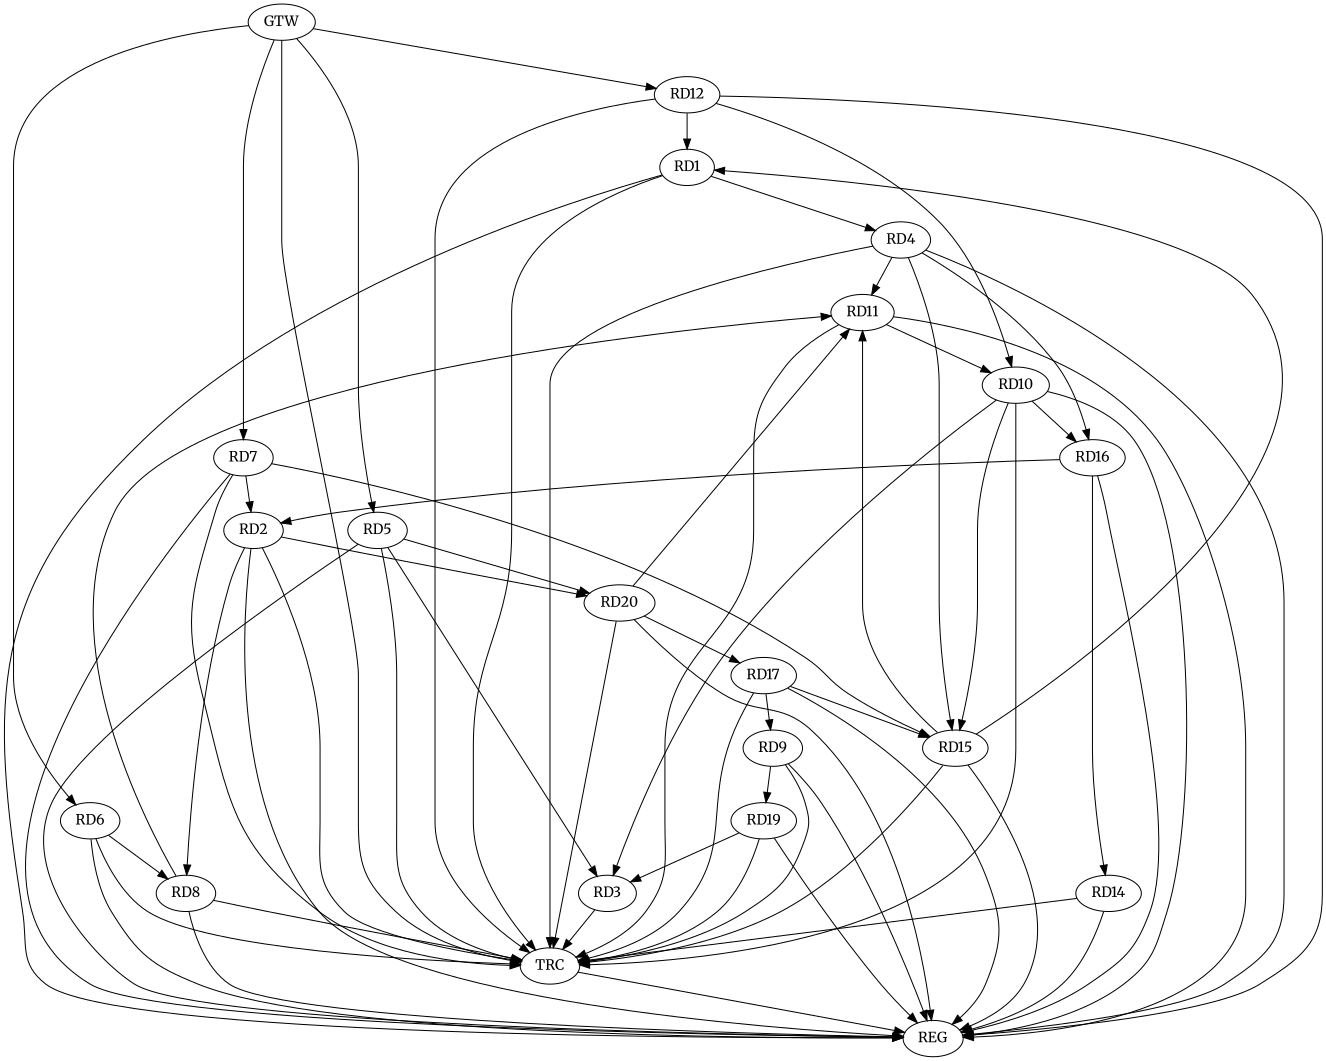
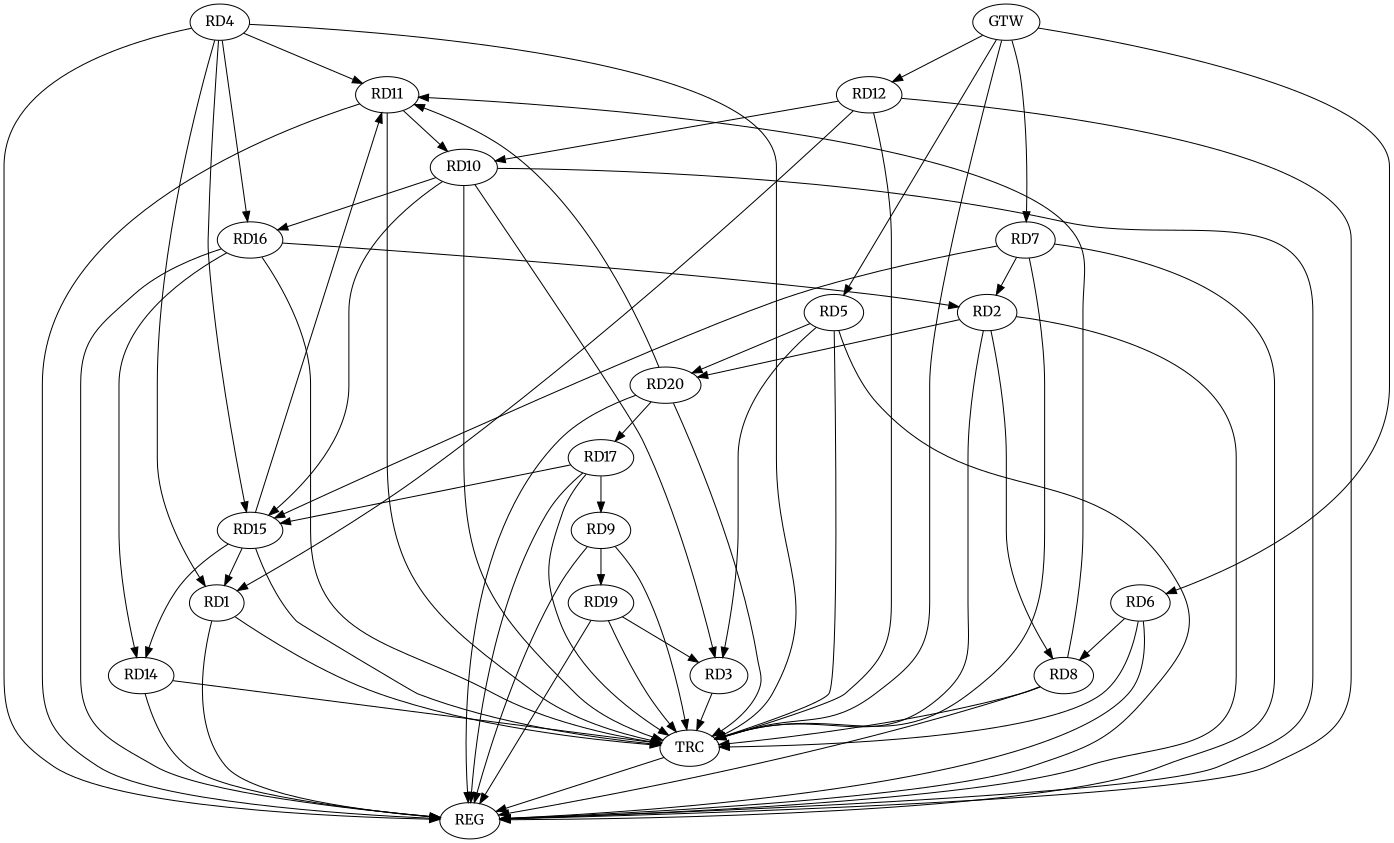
(789, 202) -> (161, 311)
none -> (329, 600)
(1033, 895) -> (178, 588)
